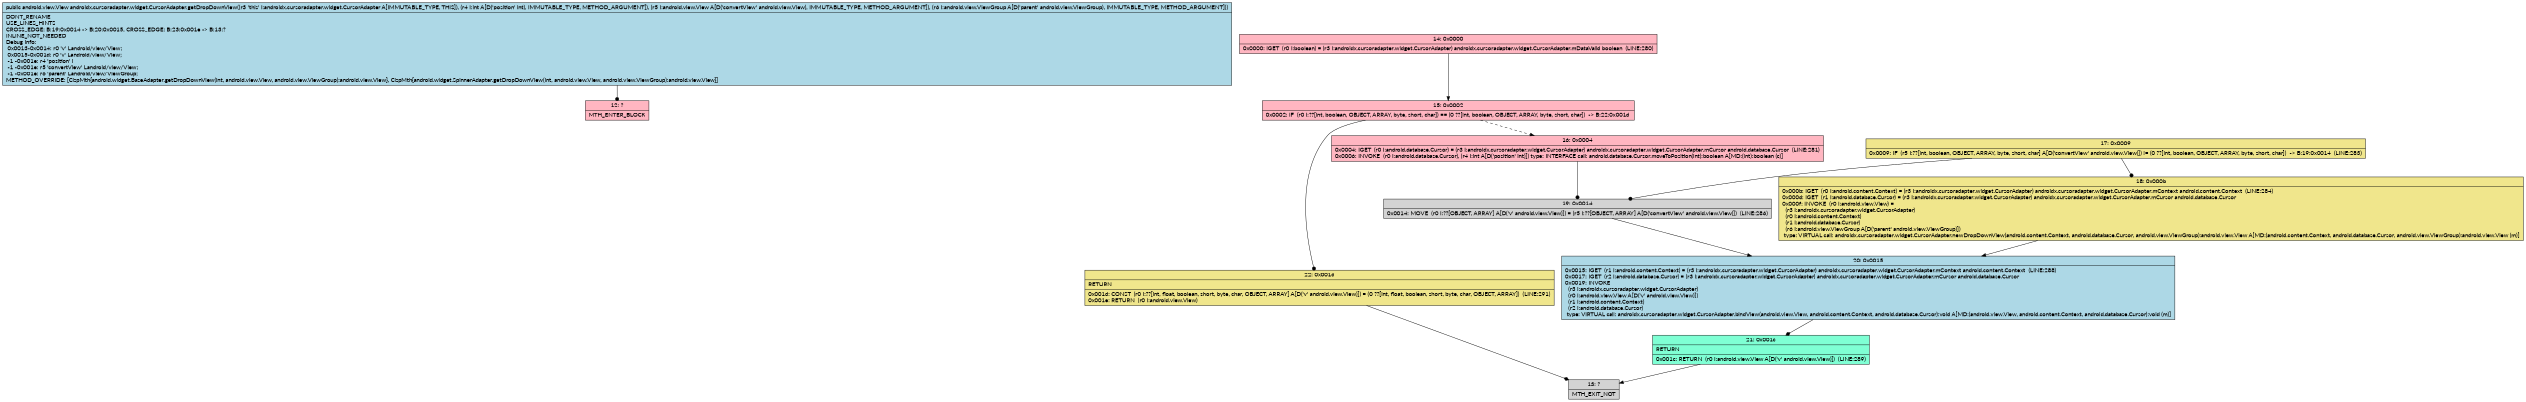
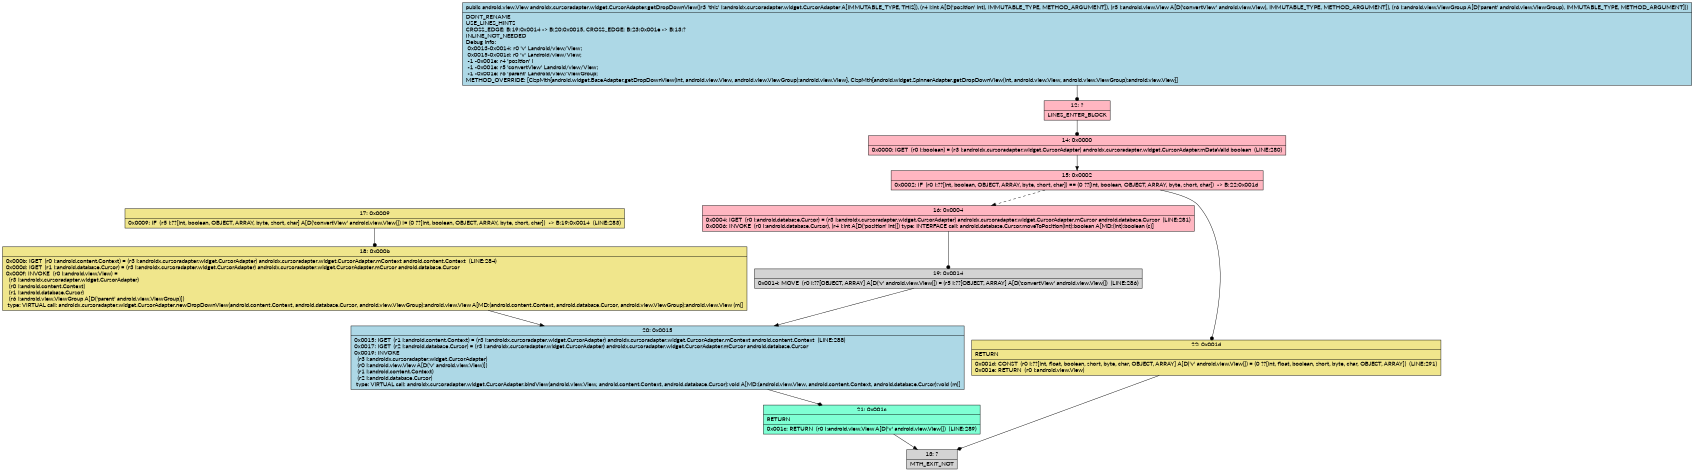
(617, 115) -> (1077, 115)
none -> (1077, 126)
(1802, 174) -> none
